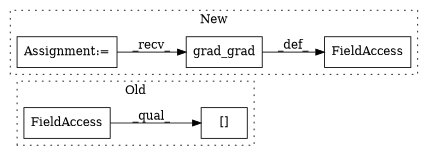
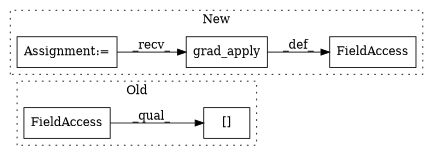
(224, 52) -> (227, 52)
